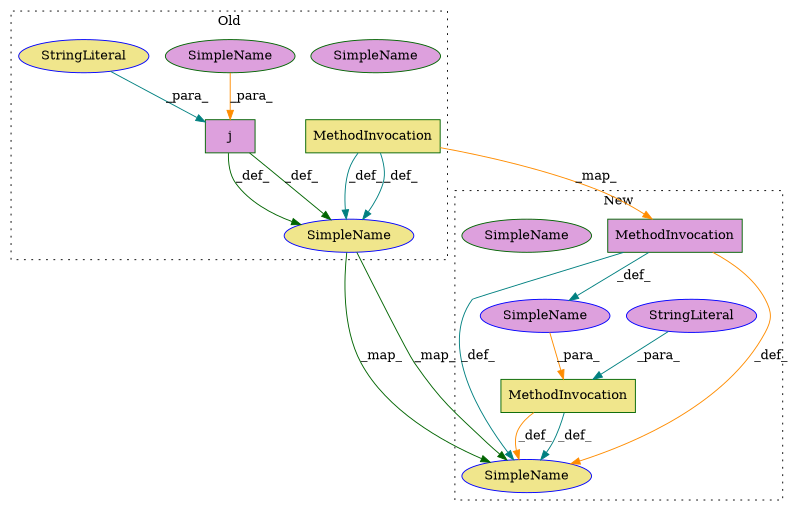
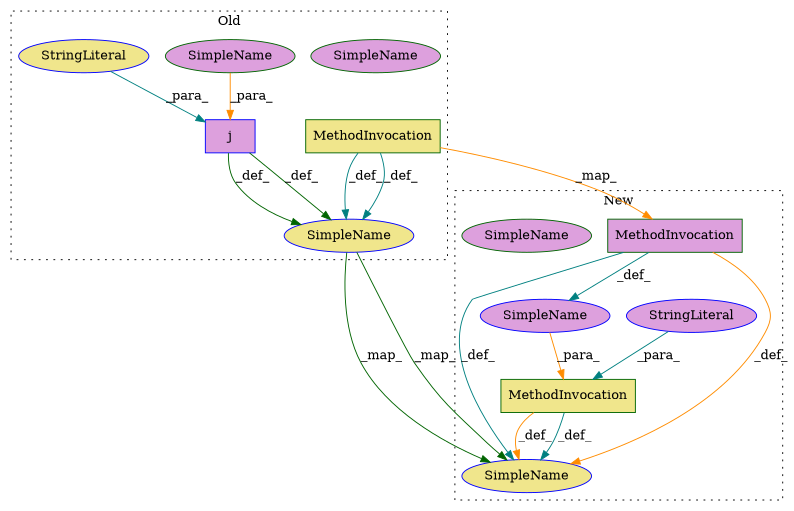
(230, 136) -> (230, 136)
